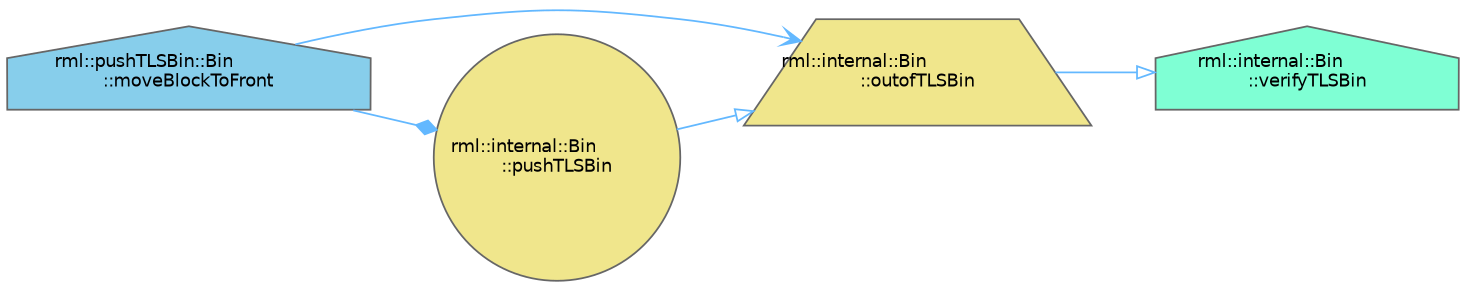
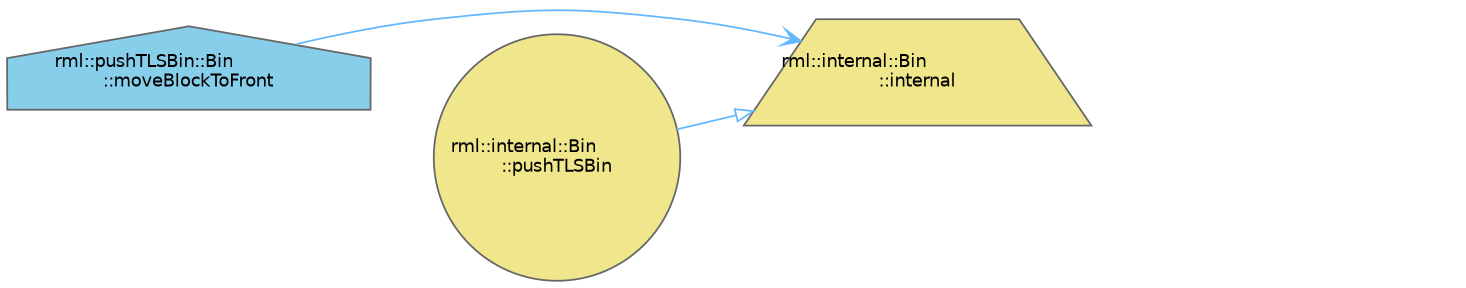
(918, 72) -> (918, 72)
(1307, 72) -> none
(384, 118) -> none
